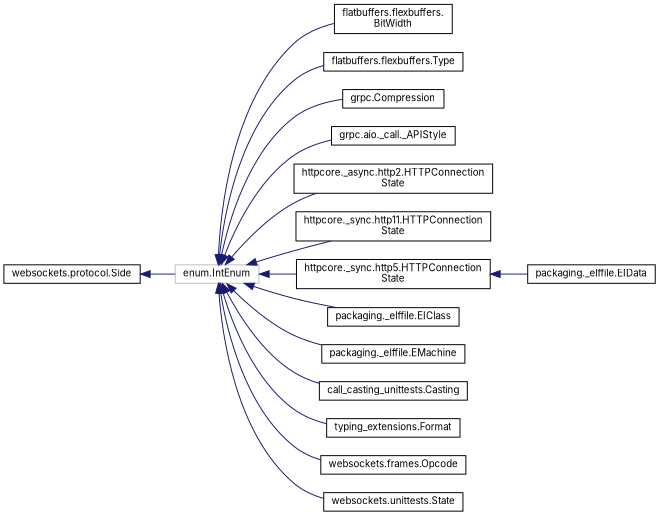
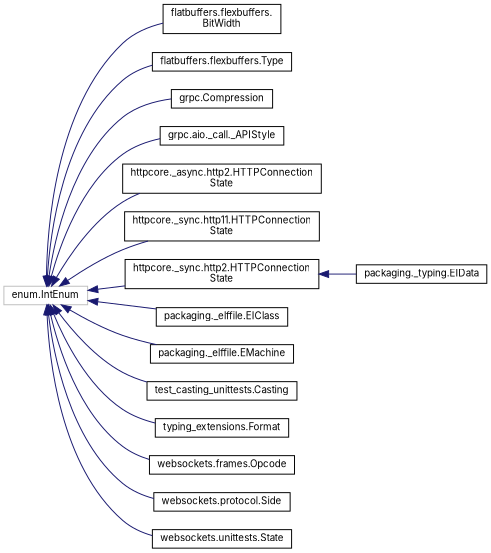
(163, 274) -> (78, 422)
(393, 274) -> (222, 274)
(591, 274) -> (422, 274)
(393, 391) -> (222, 391)
